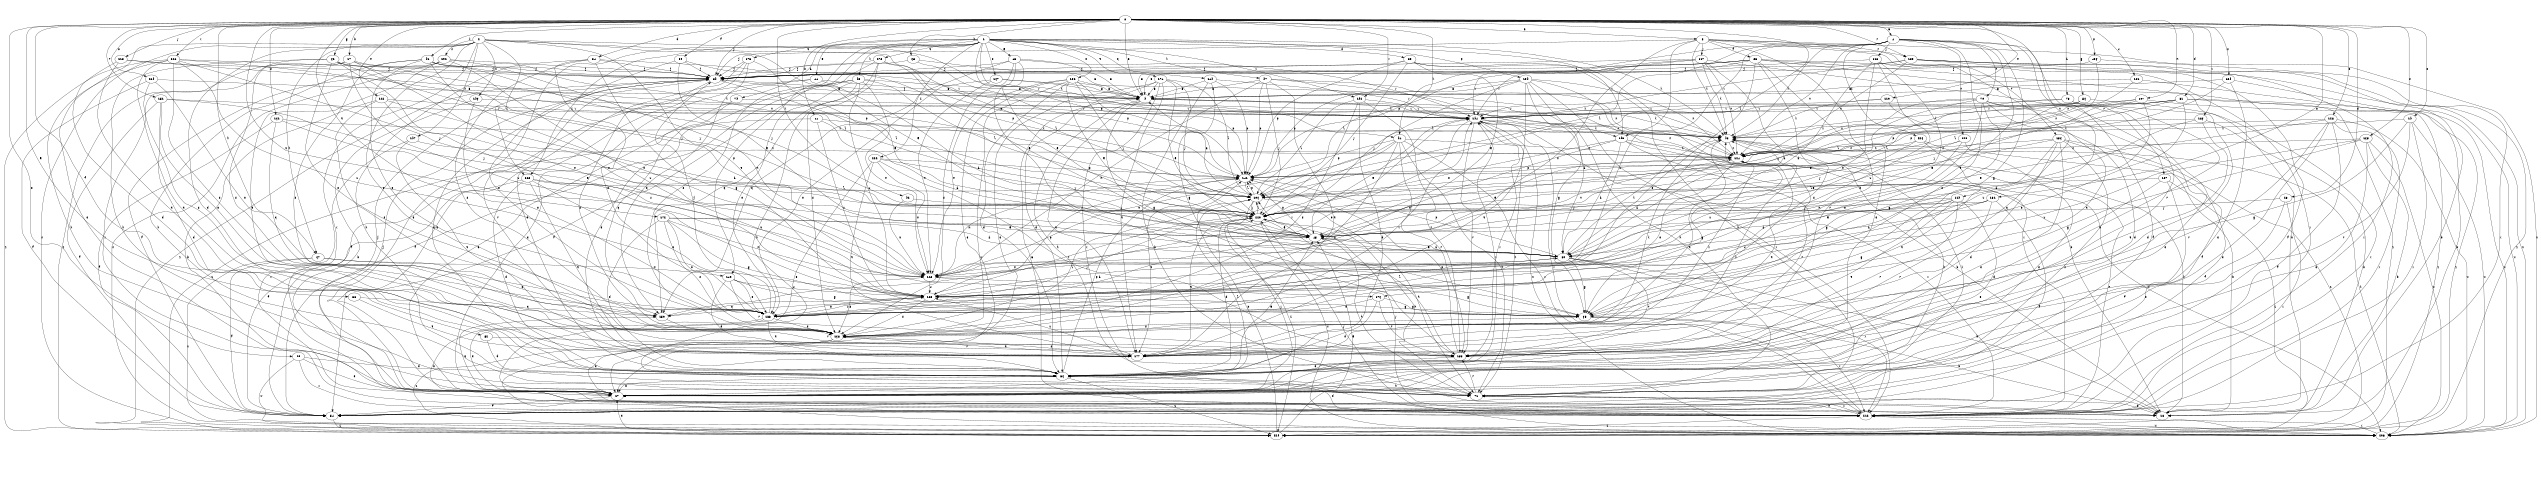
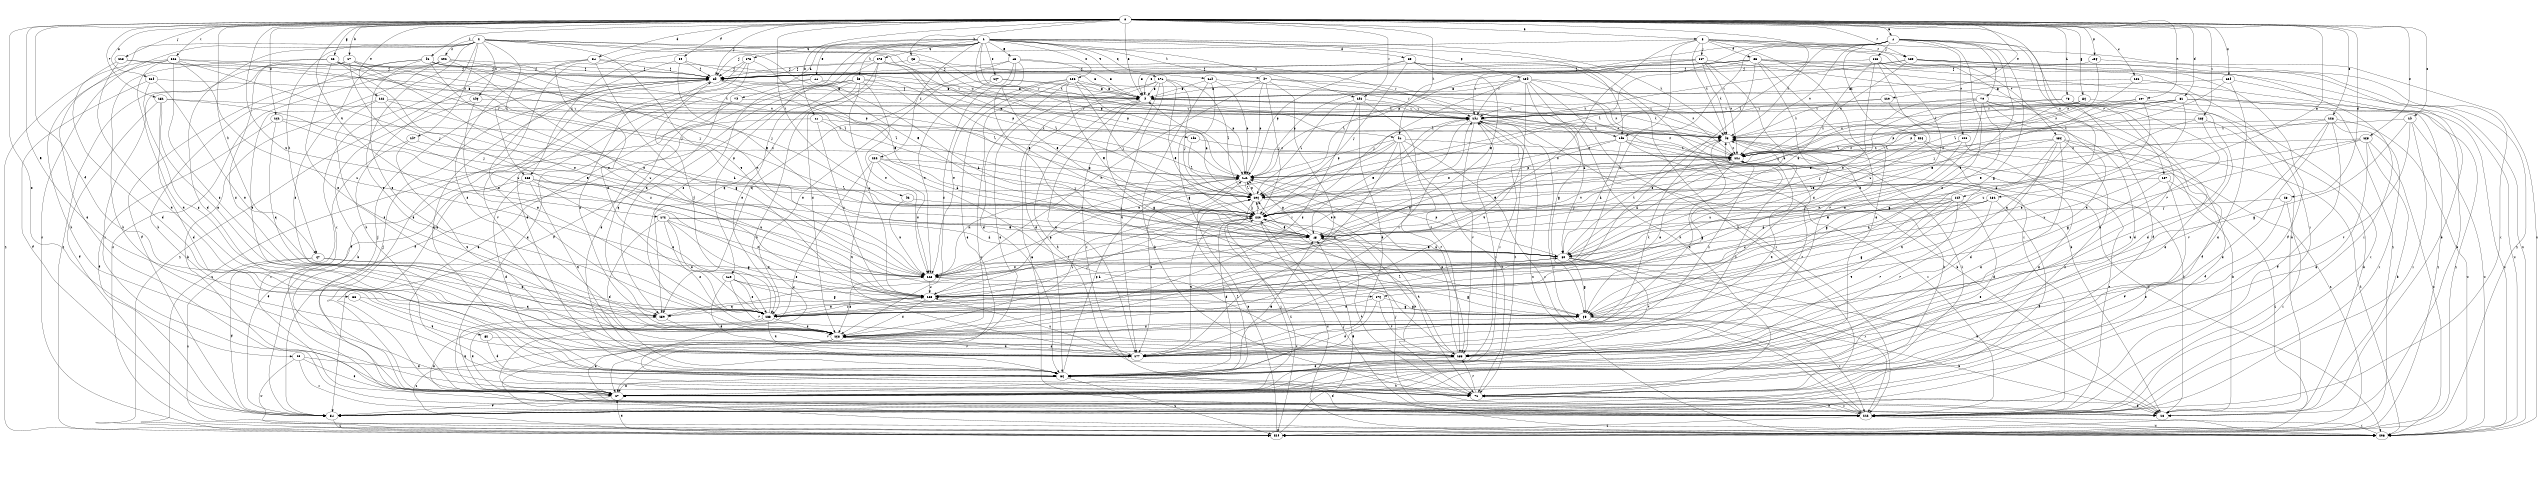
(333, 59) -> (333, 59)
none -> (1193, 139)
(522, 264) -> (623, 264)
none -> (1148, 341)
